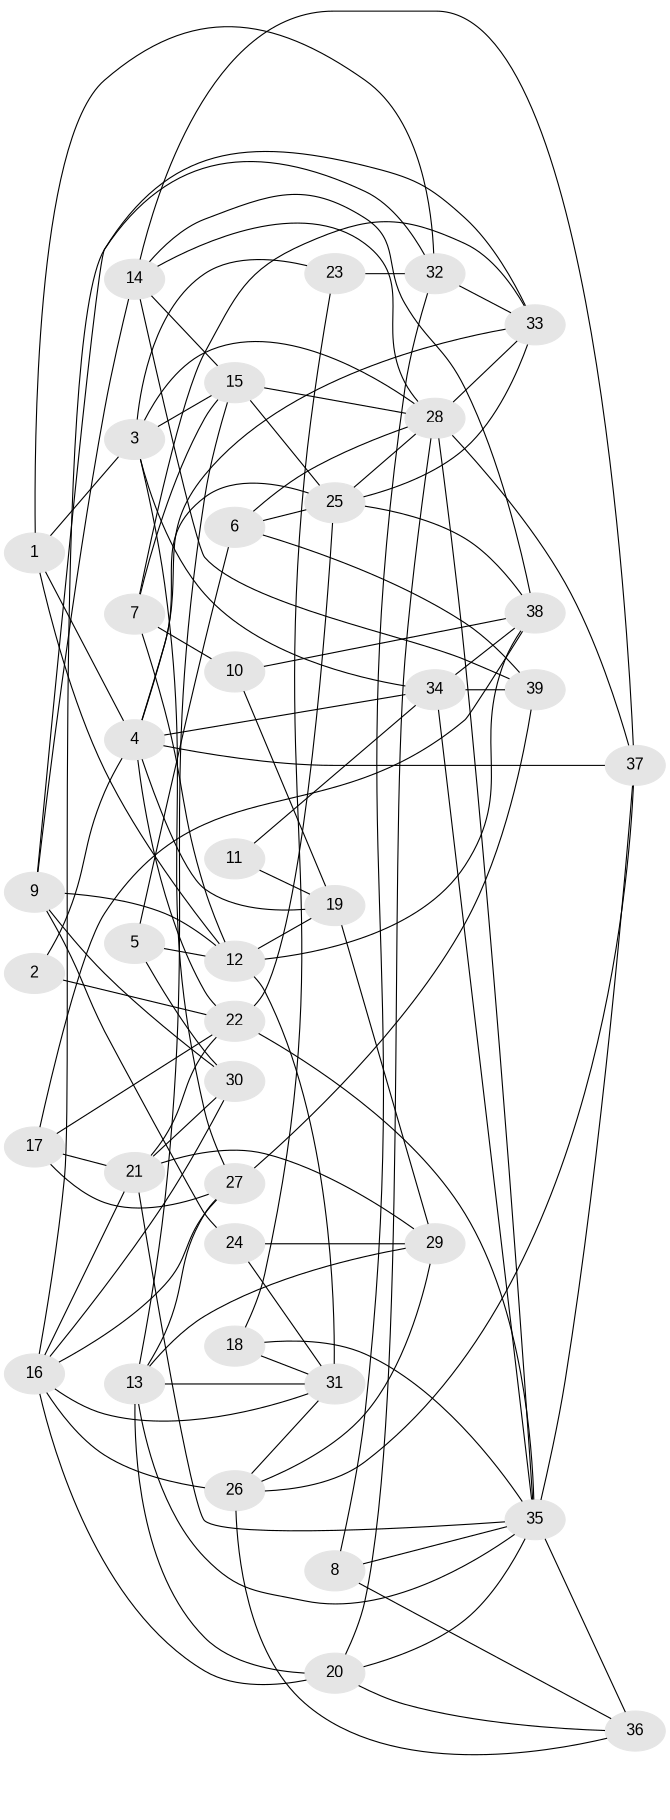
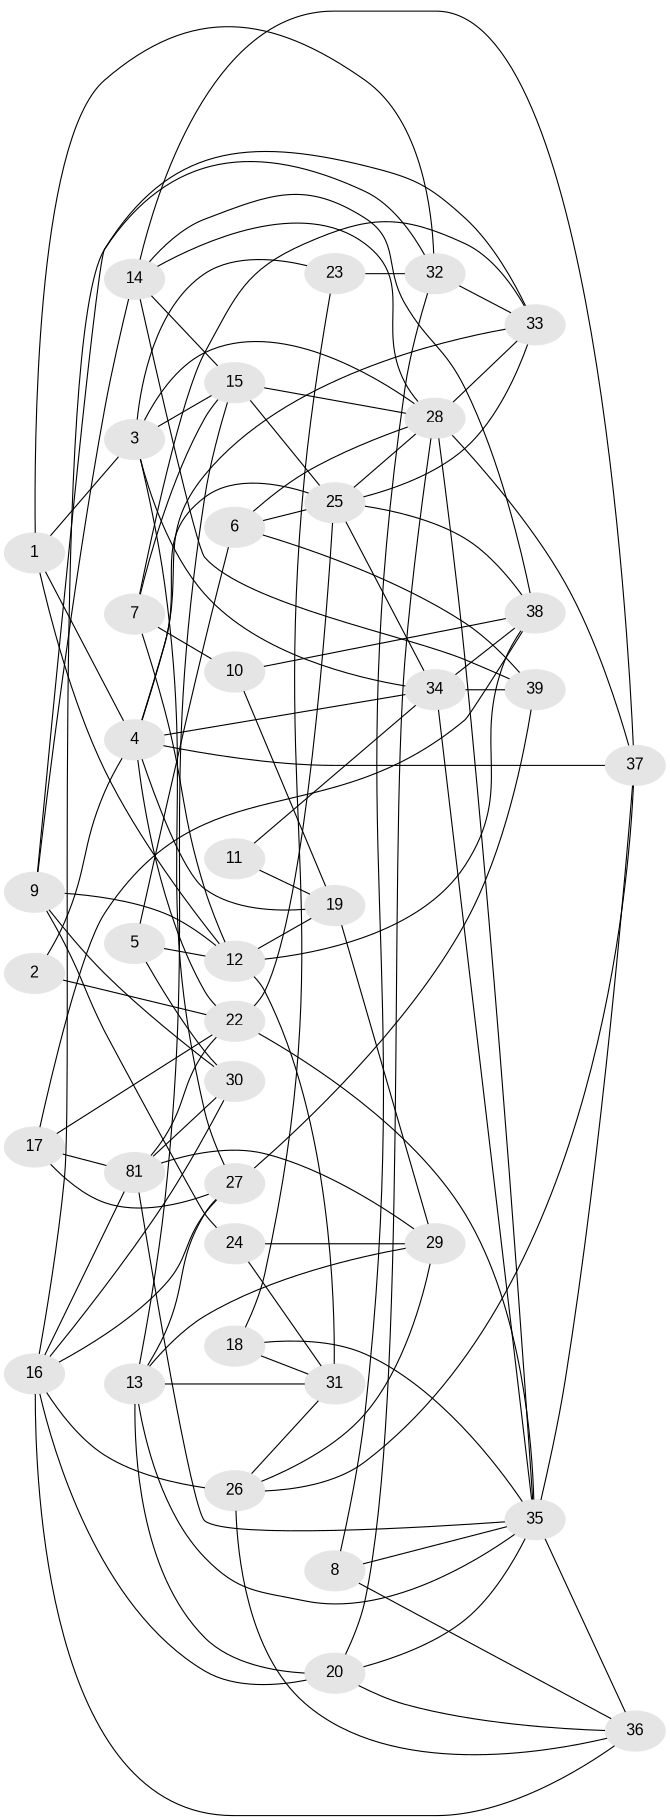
none -> (391, 607)
(135, 1173) -> (135, 1173)
(186, 1420) -> (178, 1803)
